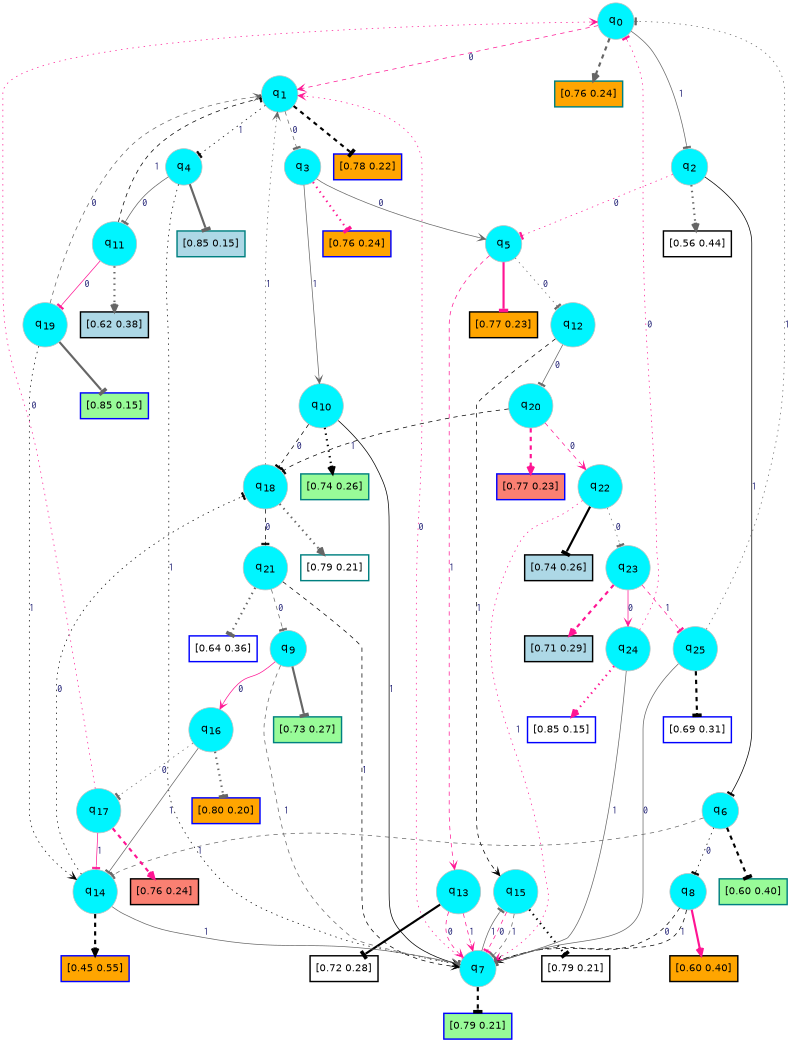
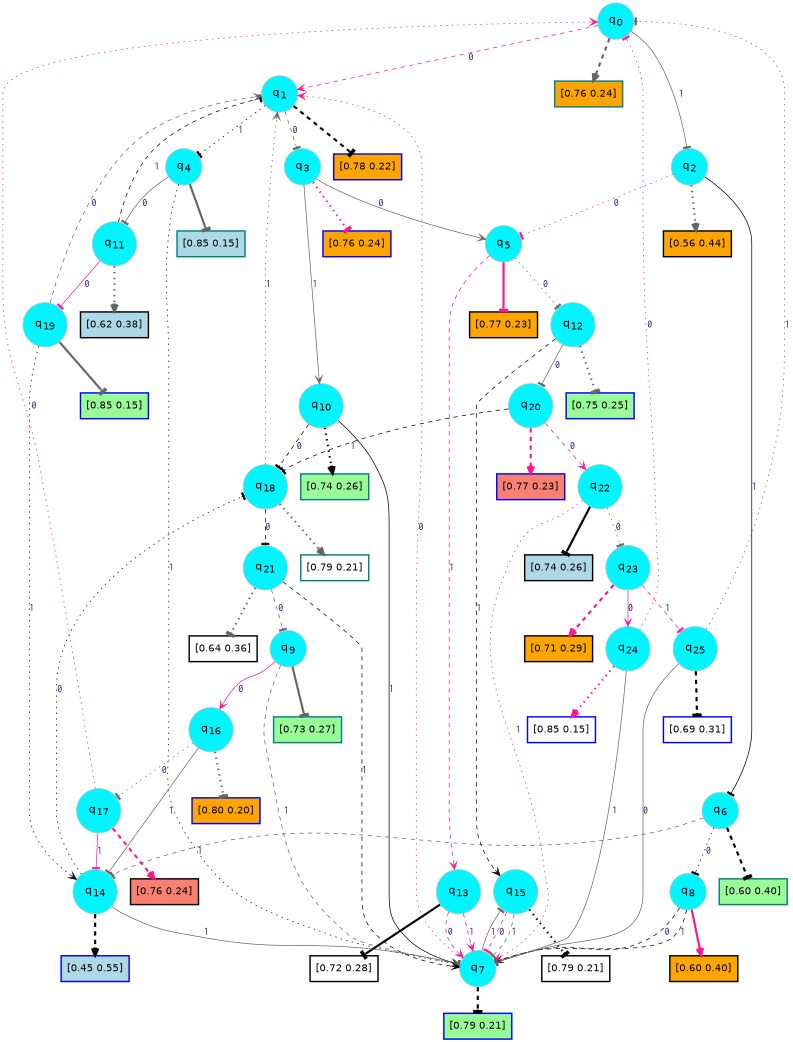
(697, 244) -> (697, 244)
none -> (600, 406)
(223, 649) -> (223, 649)
(559, 649) -> (559, 649)
(95, 969) -> (95, 969)
